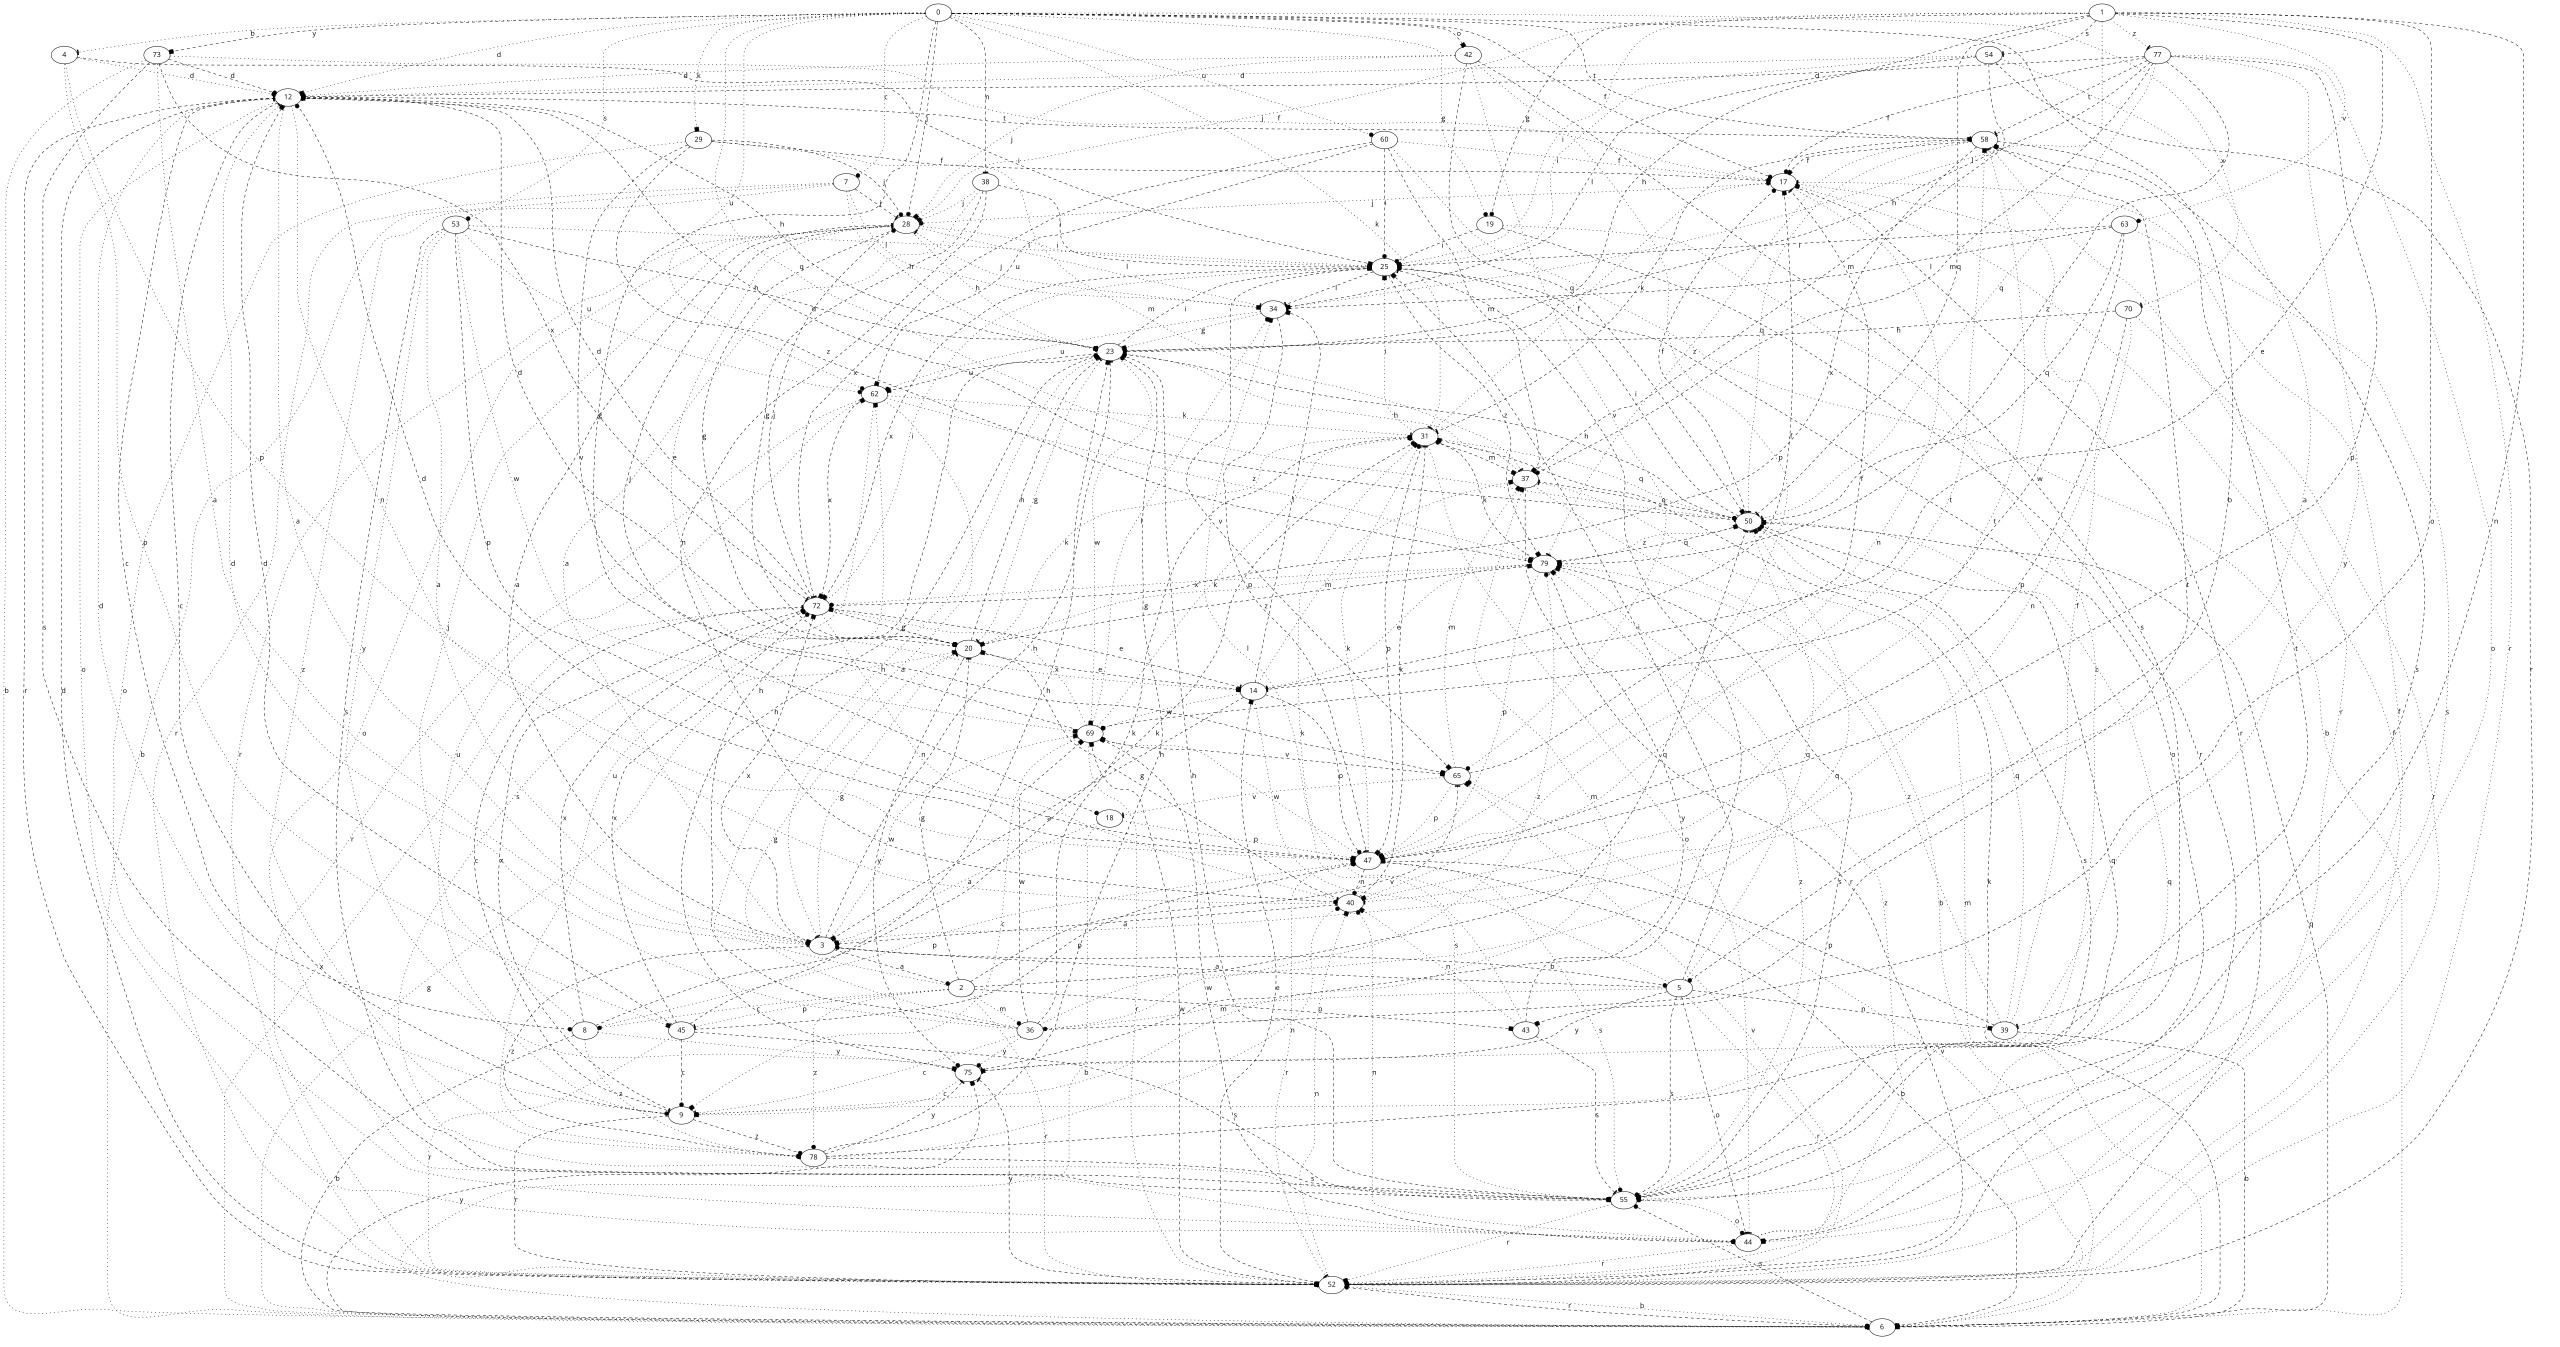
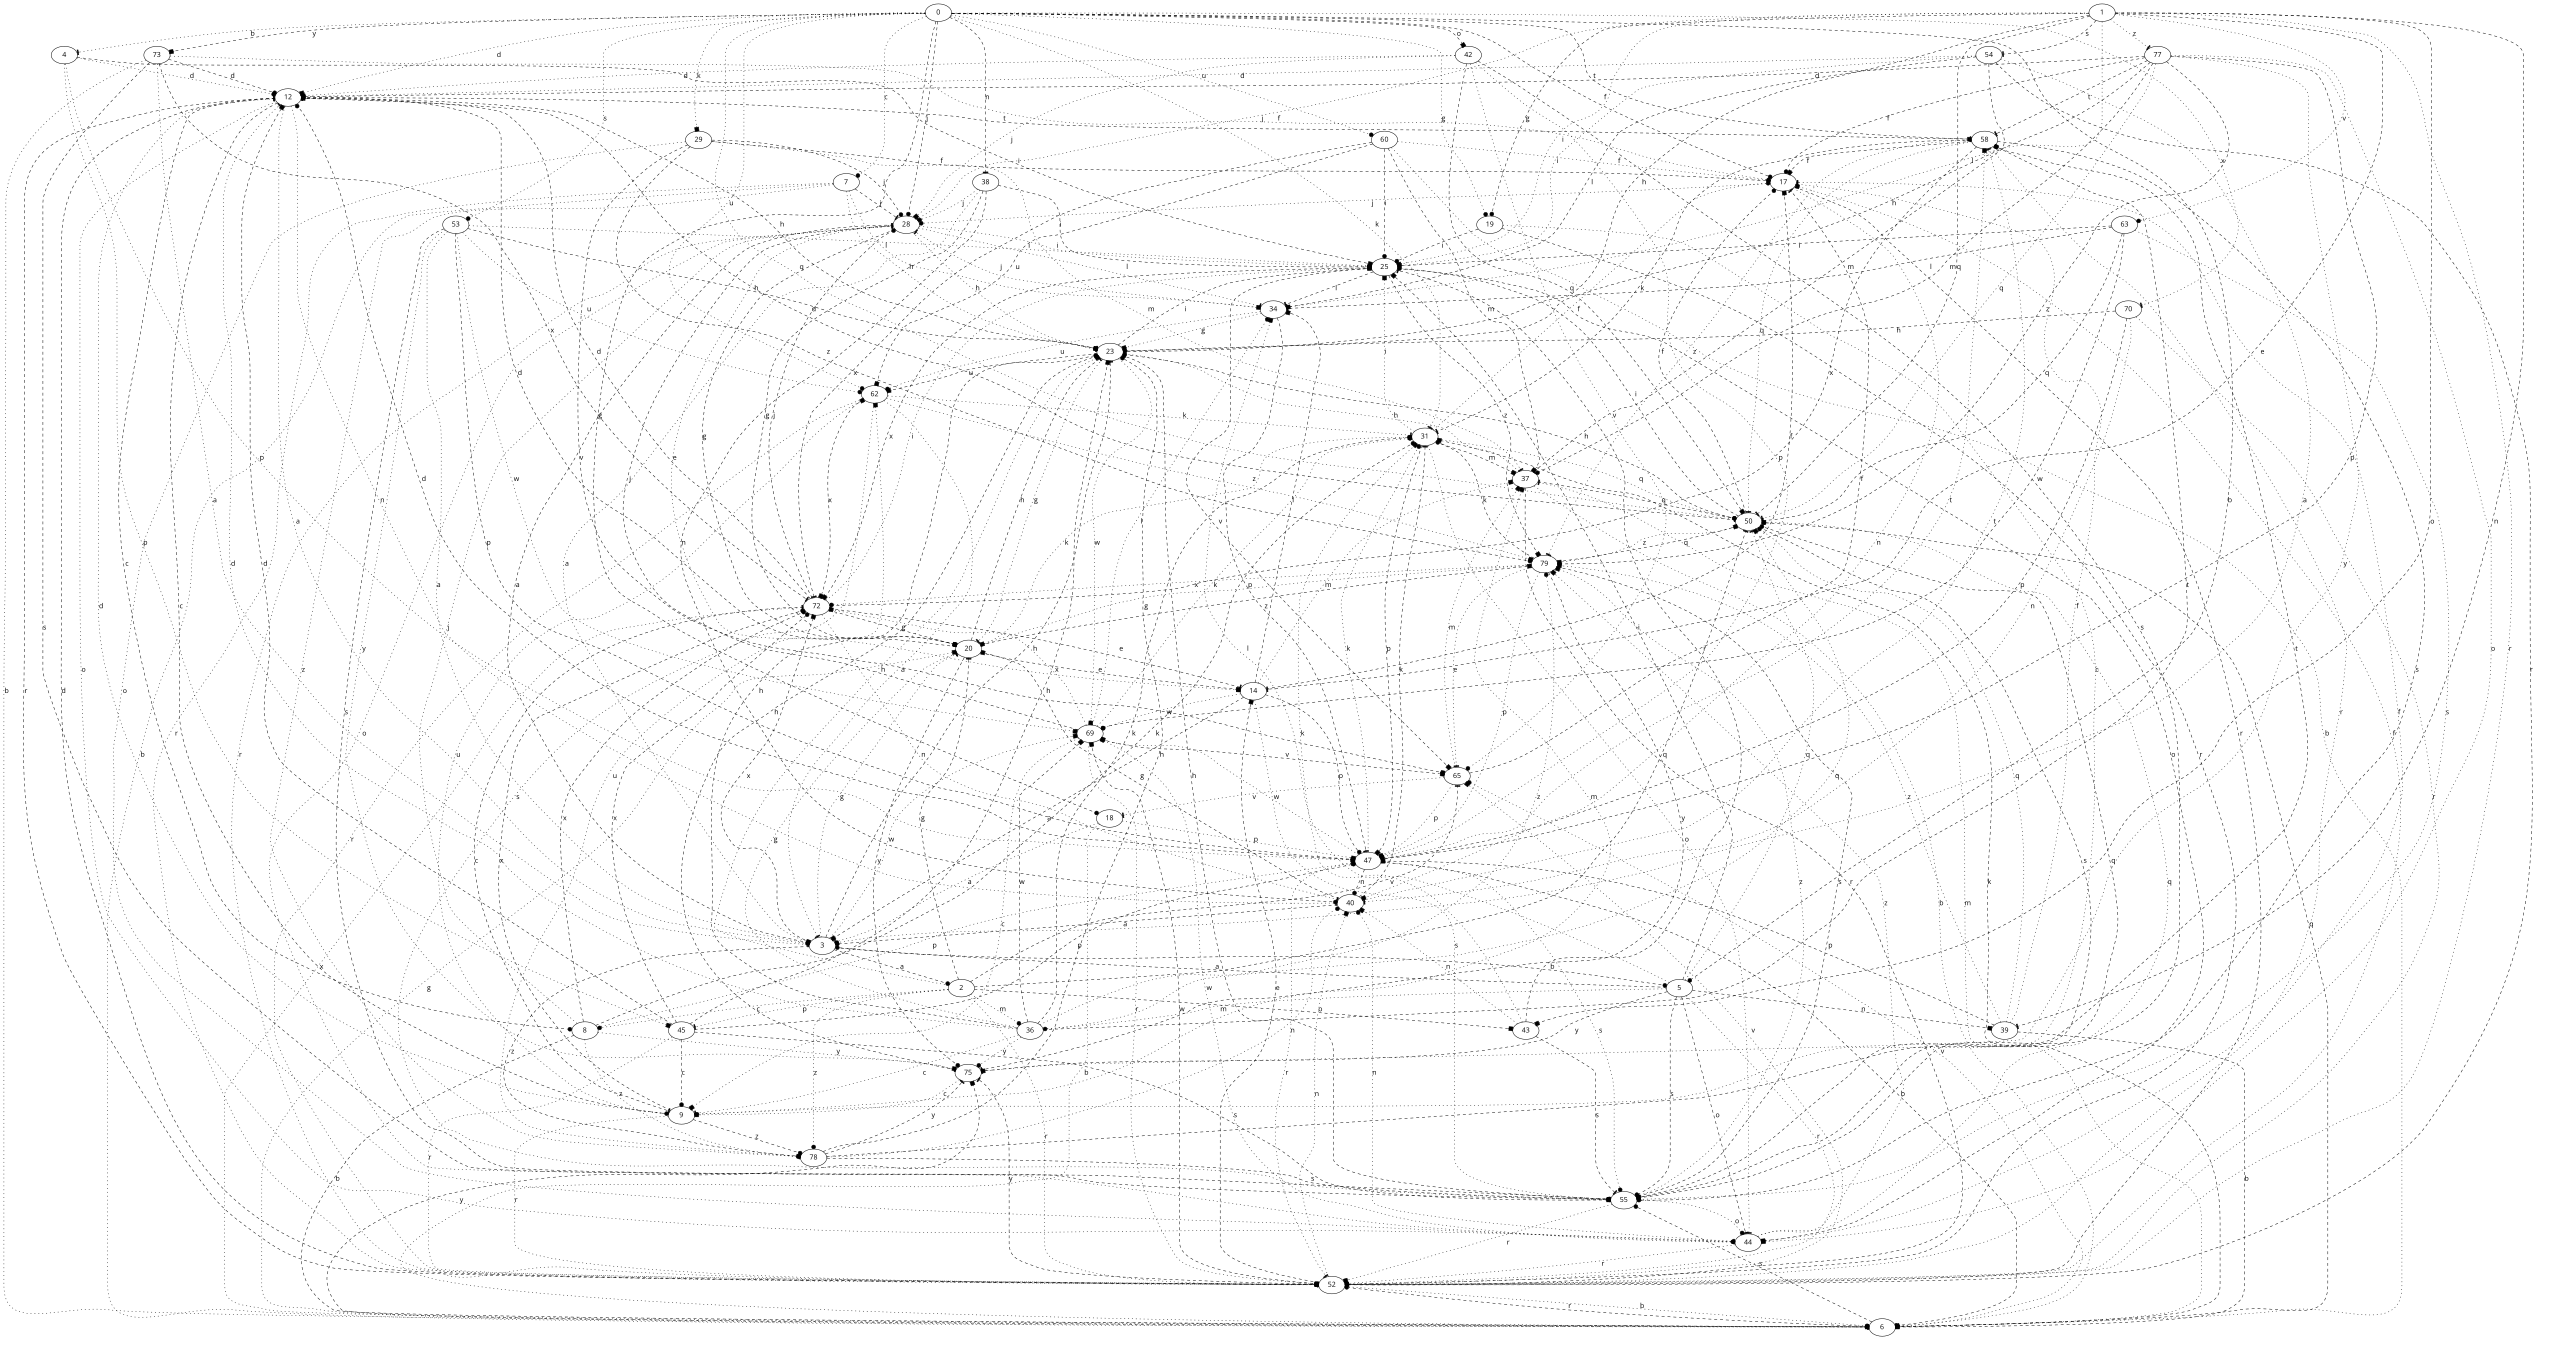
(1394, 627) -> (1455, 646)
(1268, 1168) -> (1268, 1168)
(682, 1271) -> (682, 1271)
